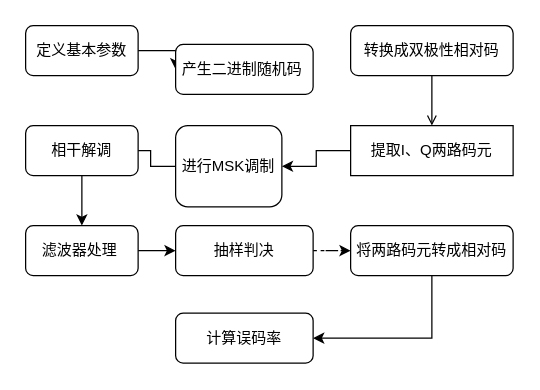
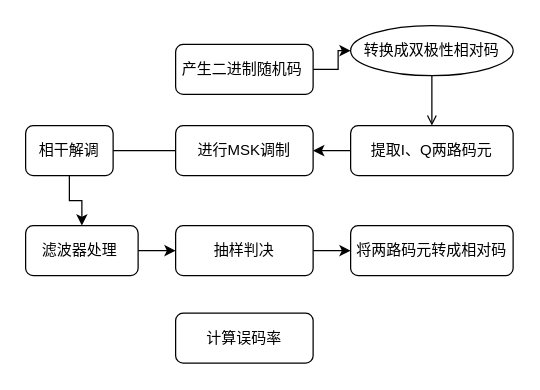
(82, 51) -> none
(161, 51) -> none
(432, 51) -> (432, 51)
none -> (336, 69)
(82, 151) -> (69, 151)
(432, 151) -> (432, 151)
(229, 166) -> (244, 151)
(321, 251) -> (321, 251)
(408, 338) -> none
